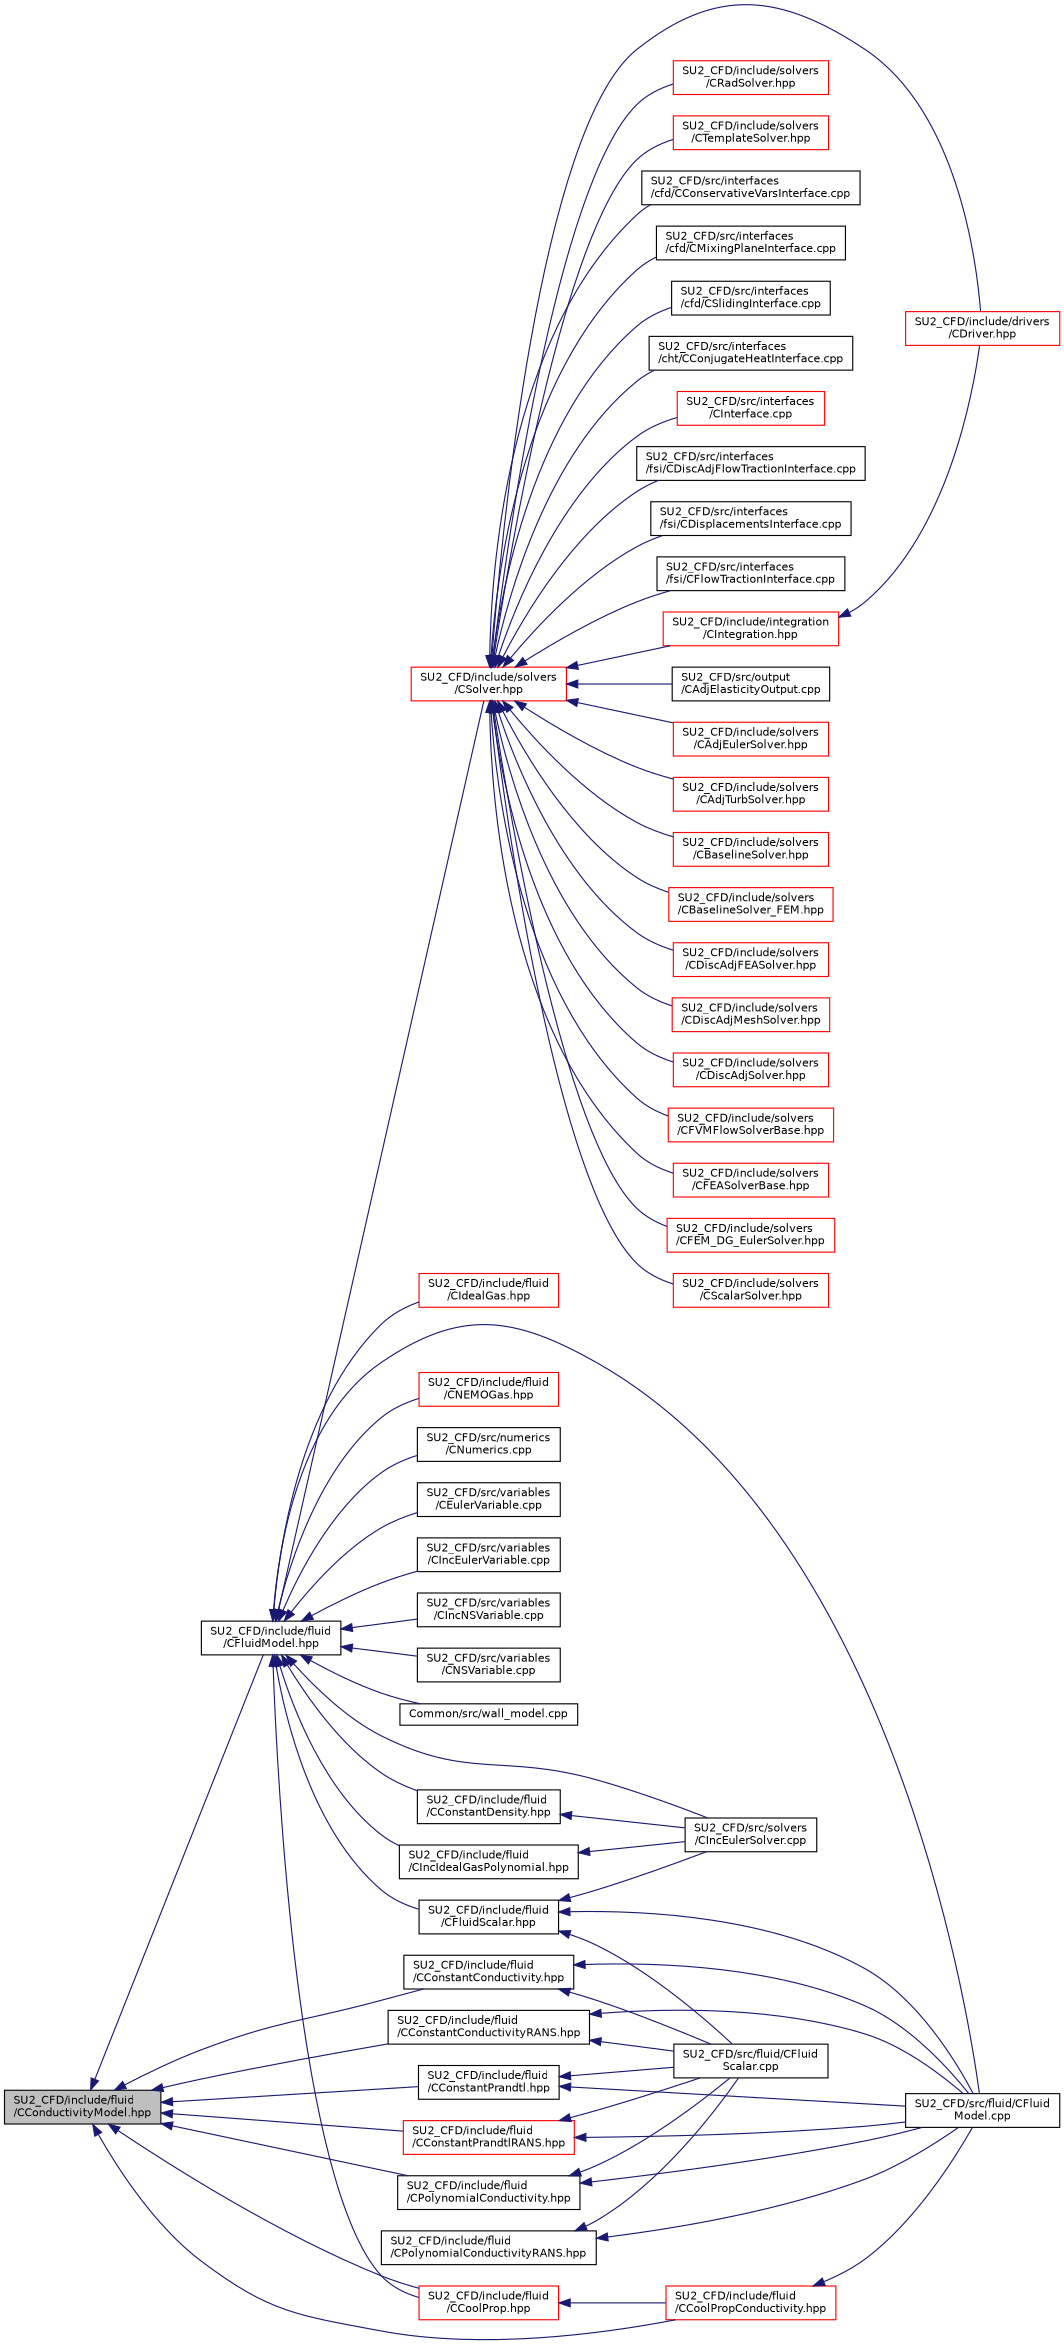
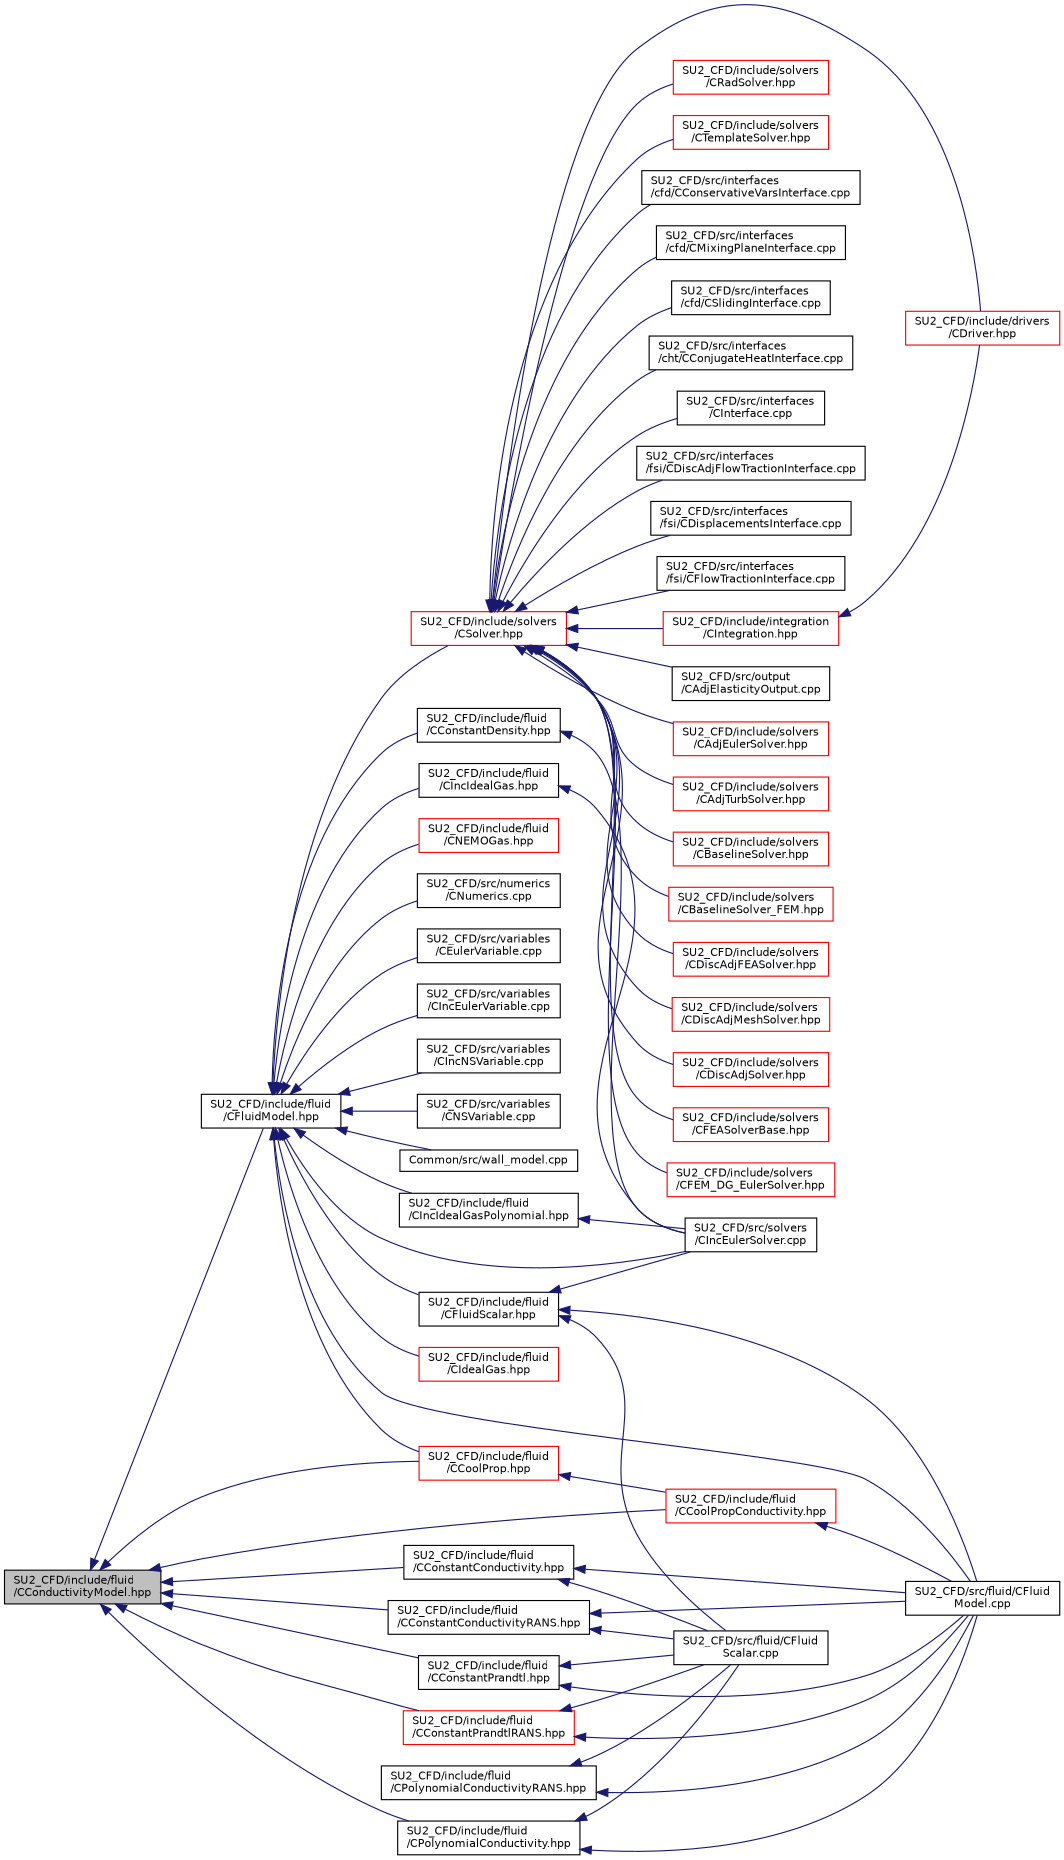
(751, 408) -> (751, 408)
none -> (489, 780)
(751, 1125) -> none
(751, 1290) -> none
